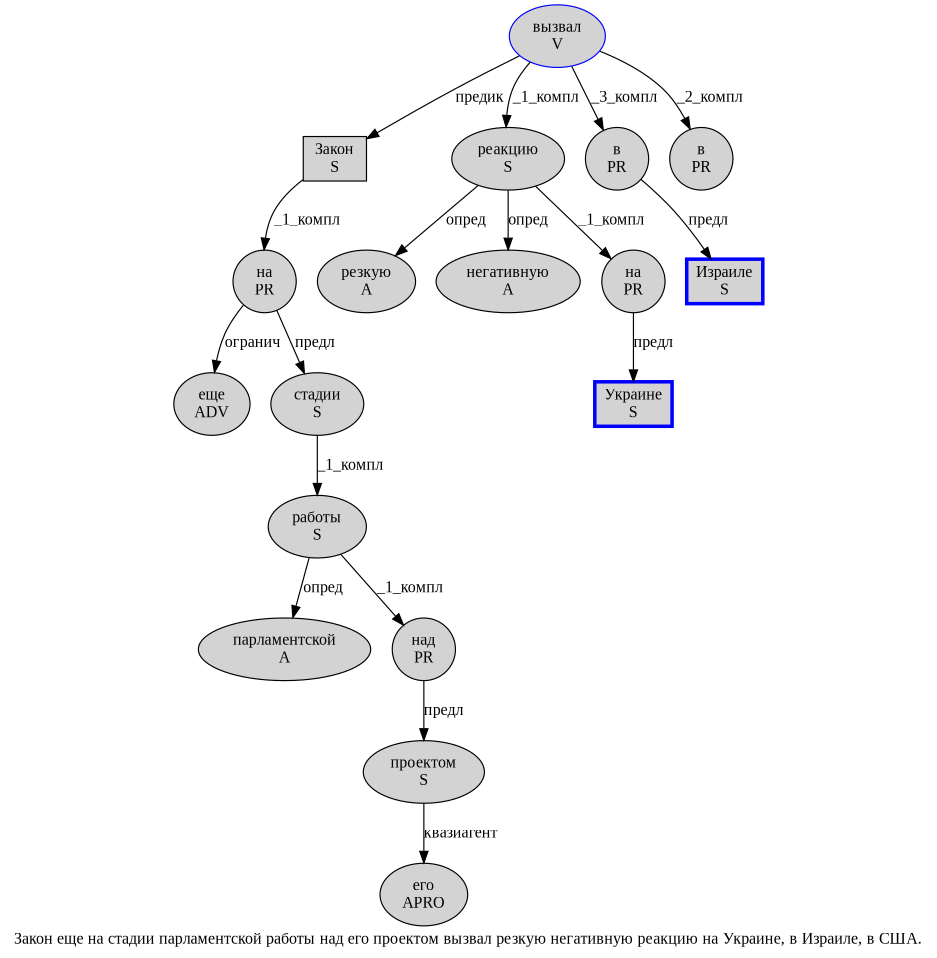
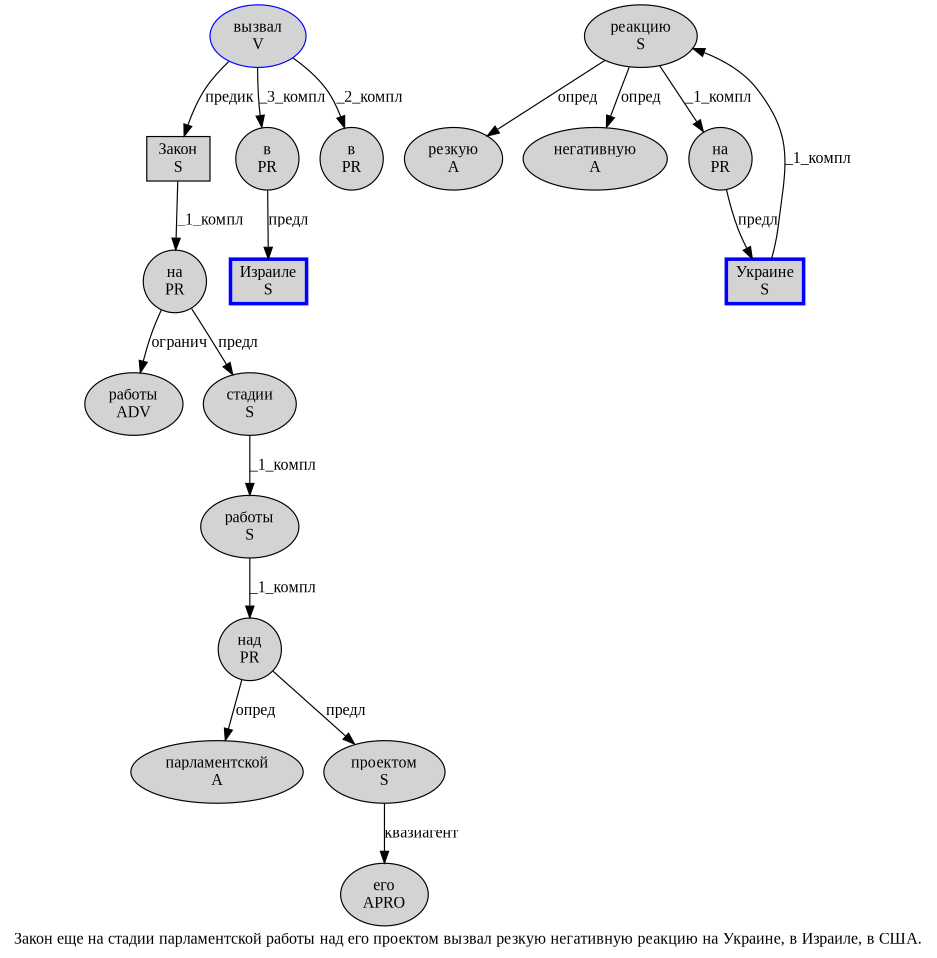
(514, 87) -> (783, 139)
(212, 404) -> (134, 404)
(303, 582) -> (235, 704)
